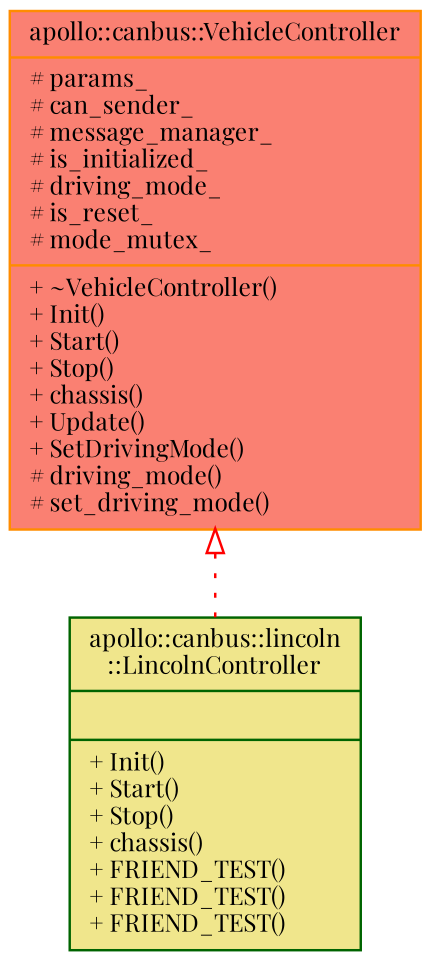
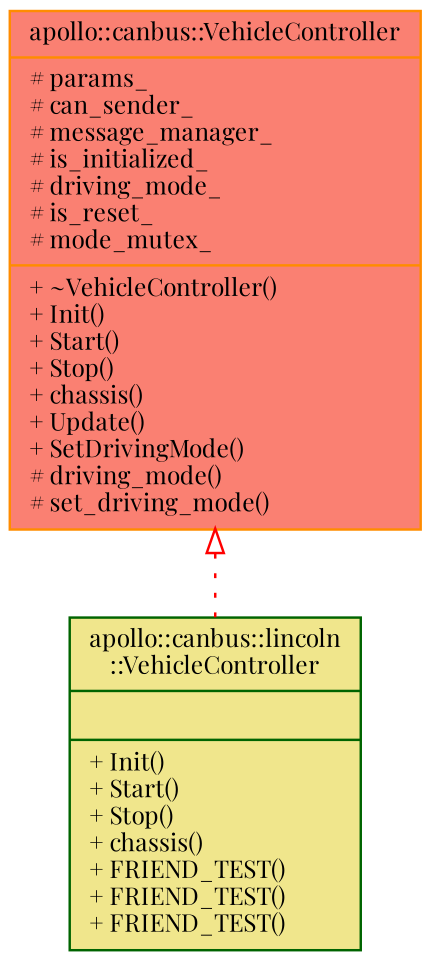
(215, 666) -> (215, 666)
